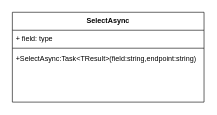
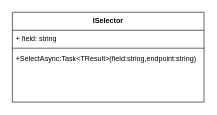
(108, 21) -> (108, 21)
(37, 39) -> (41, 39)
